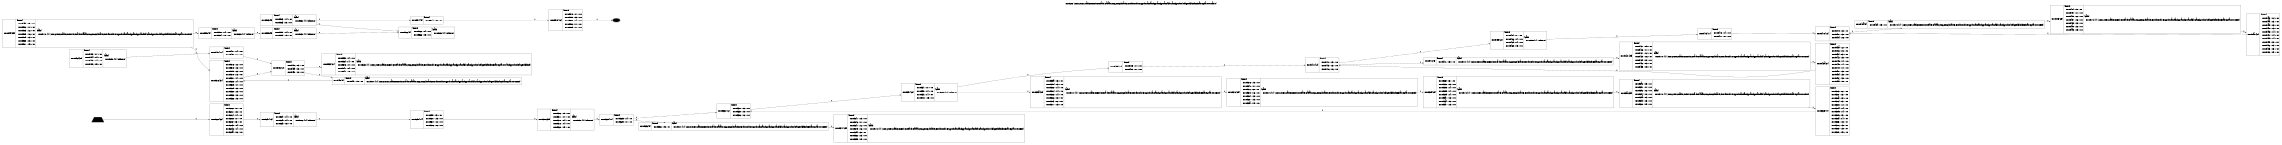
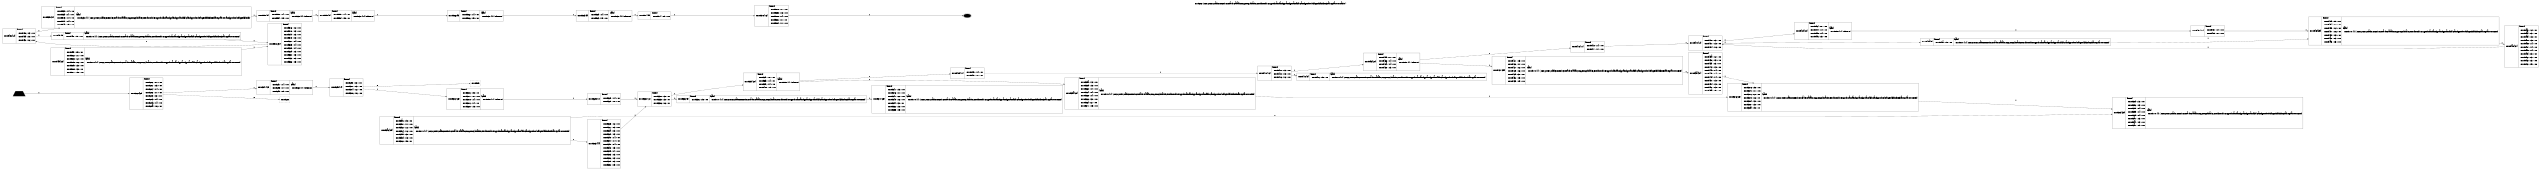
(357, 28) -> (539, 16)
(195, 33) -> (253, 16)
none -> (1758, 37)
(1616, 59) -> (1455, 65)
(257, 60) -> (2266, 31)
(1578, 71) -> (1737, 80)
none -> (475, 83)
(1616, 93) -> (1341, 116)
none -> (285, 100)
(649, 121) -> (673, 99)
